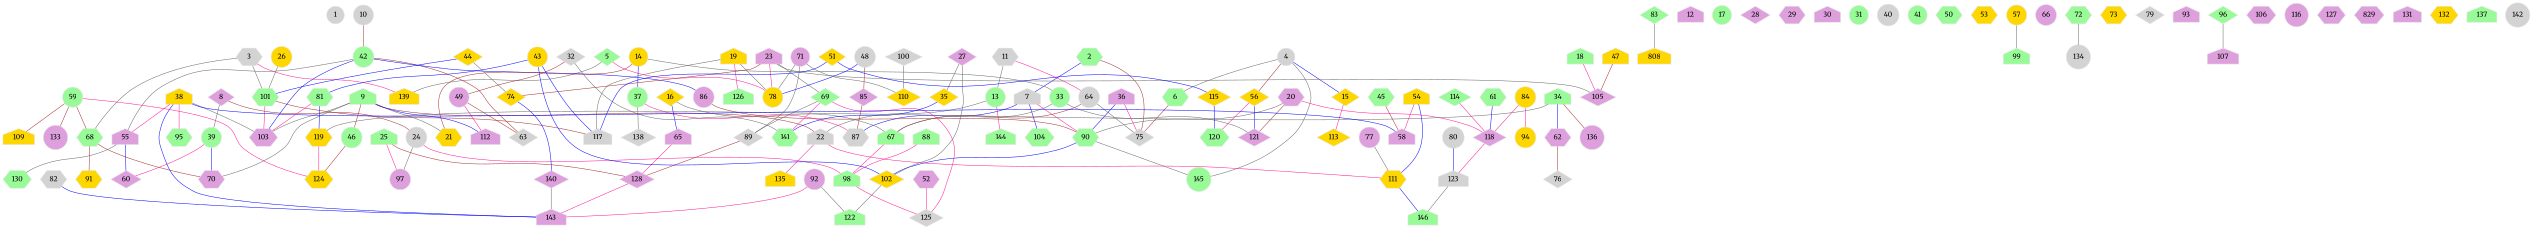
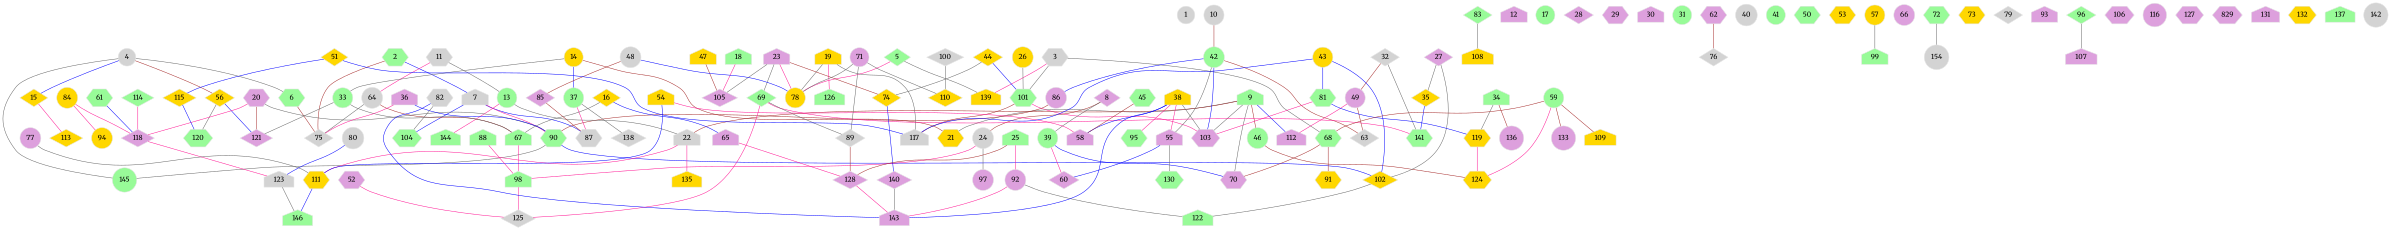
(1654, 57) -> (1478, 57)
(2078, 57) -> (1937, 57)
(1242, 110) -> (211, 113)
(1558, 116) -> none
none -> (421, 121)
(392, 157) -> (1015, 157)
